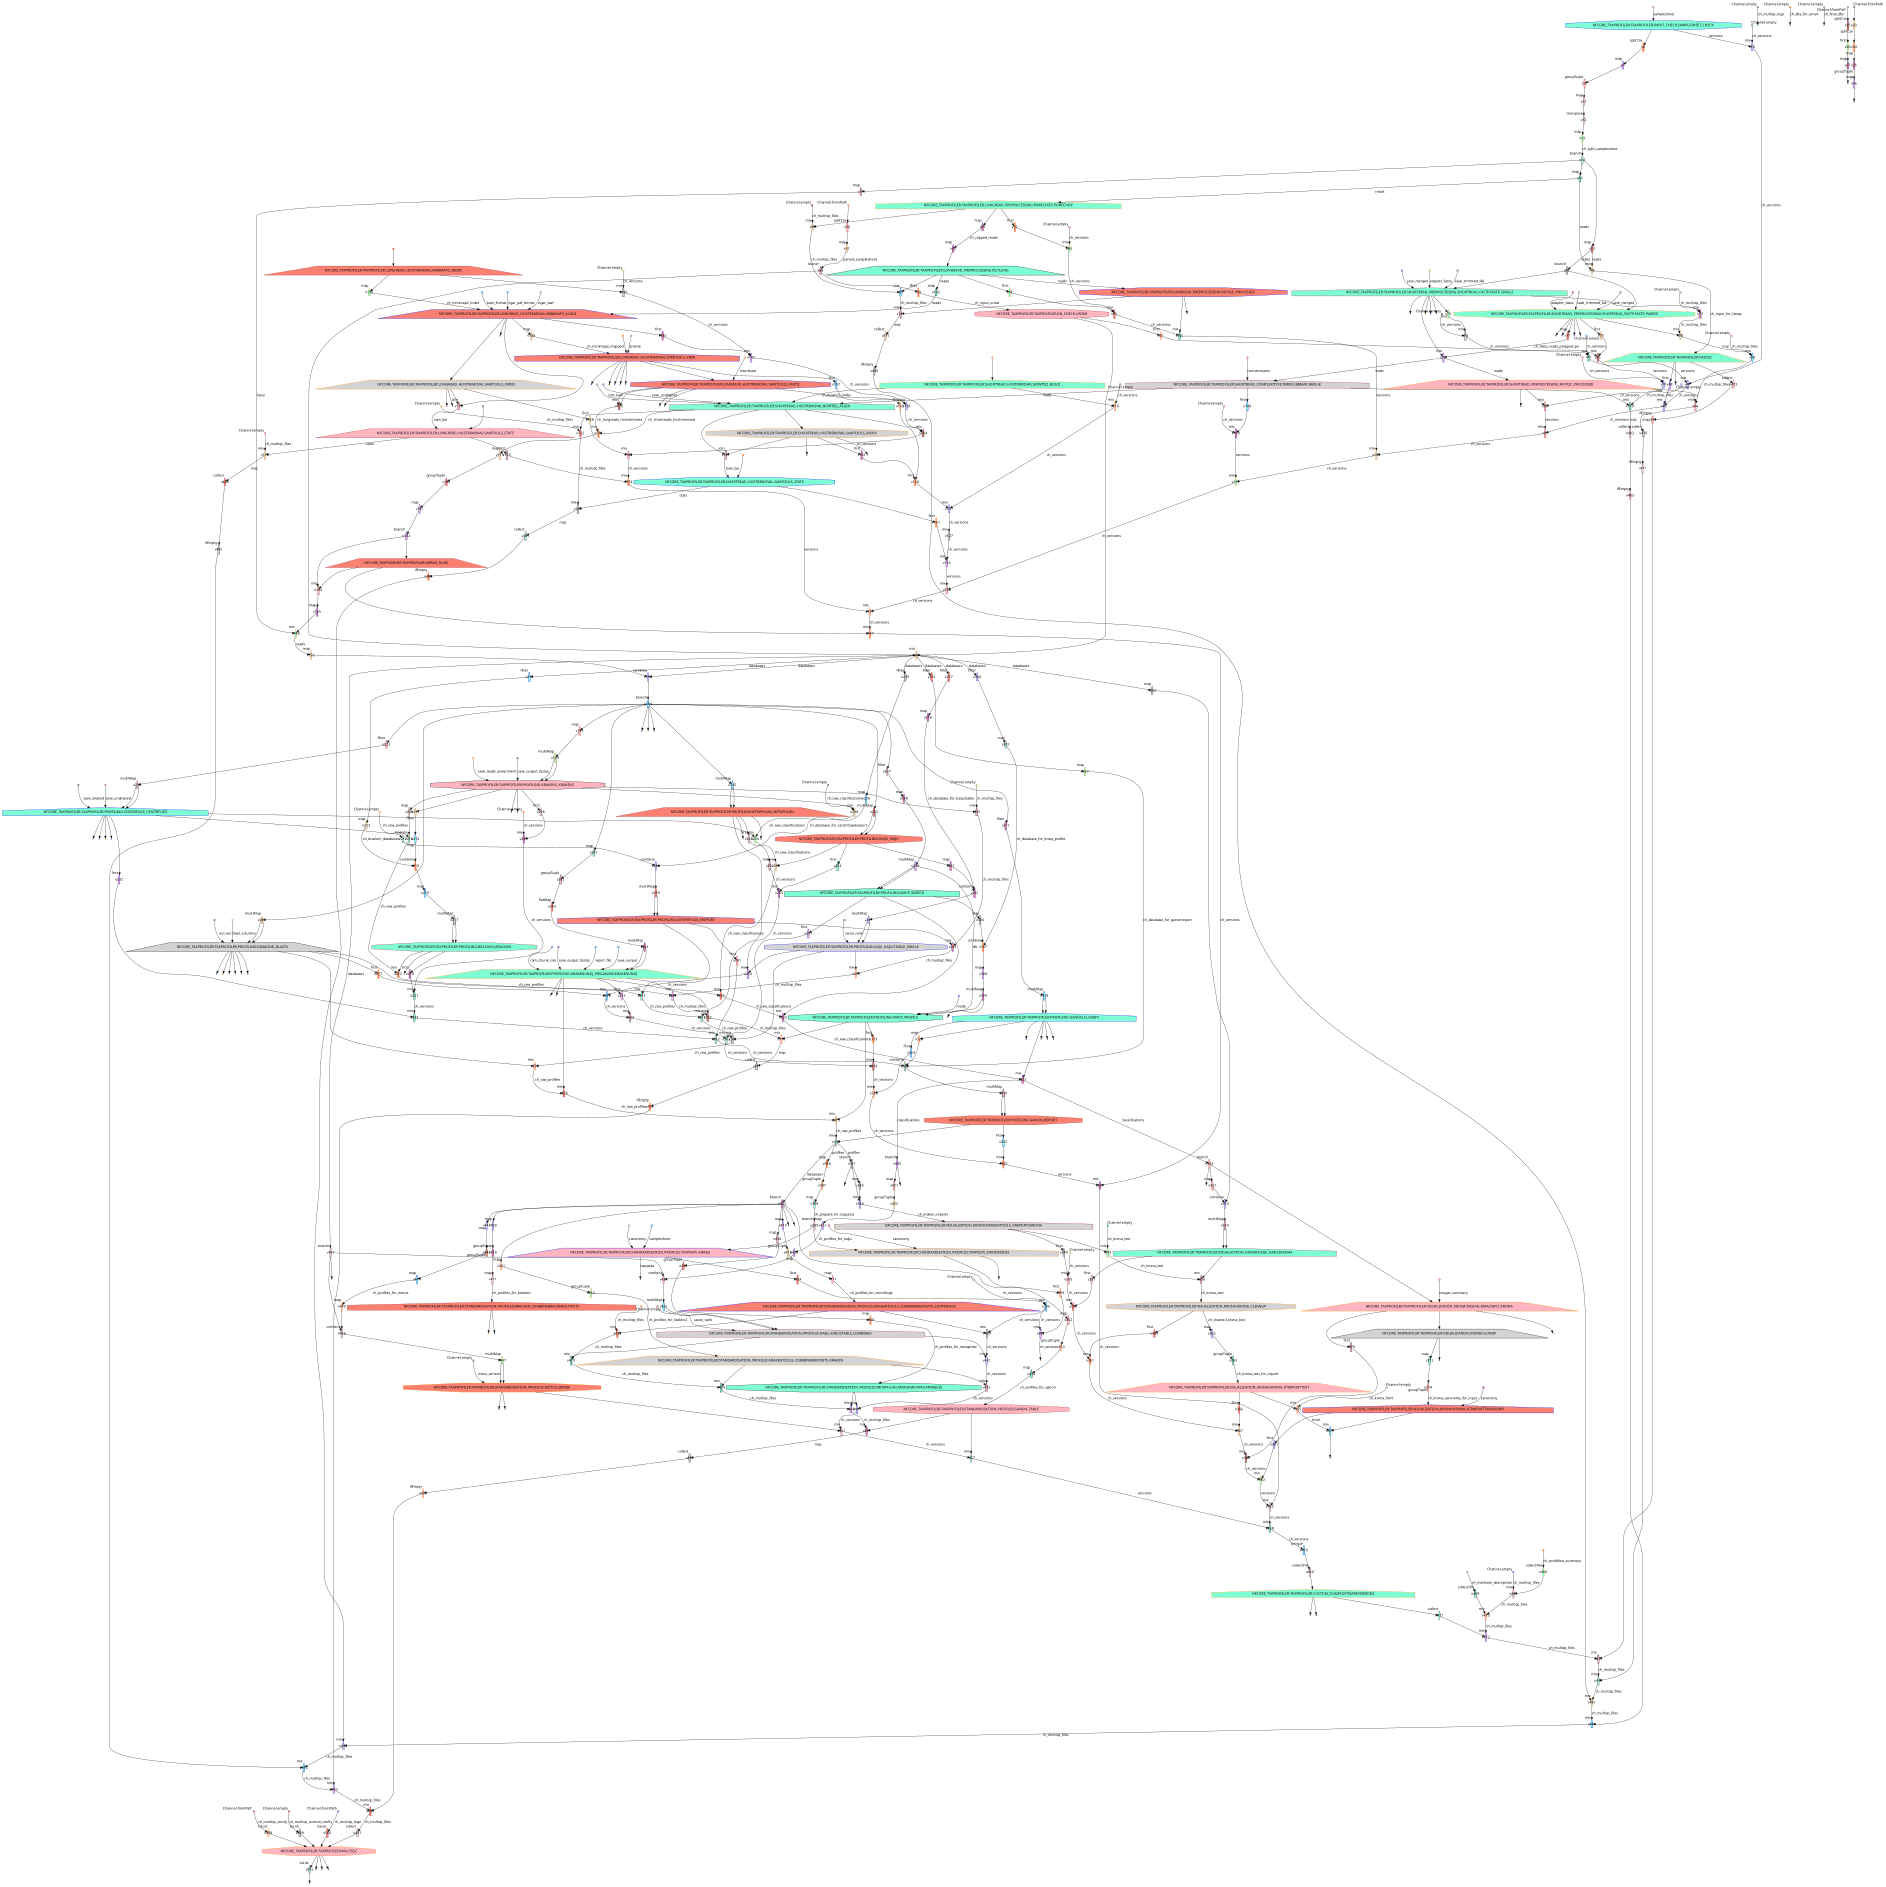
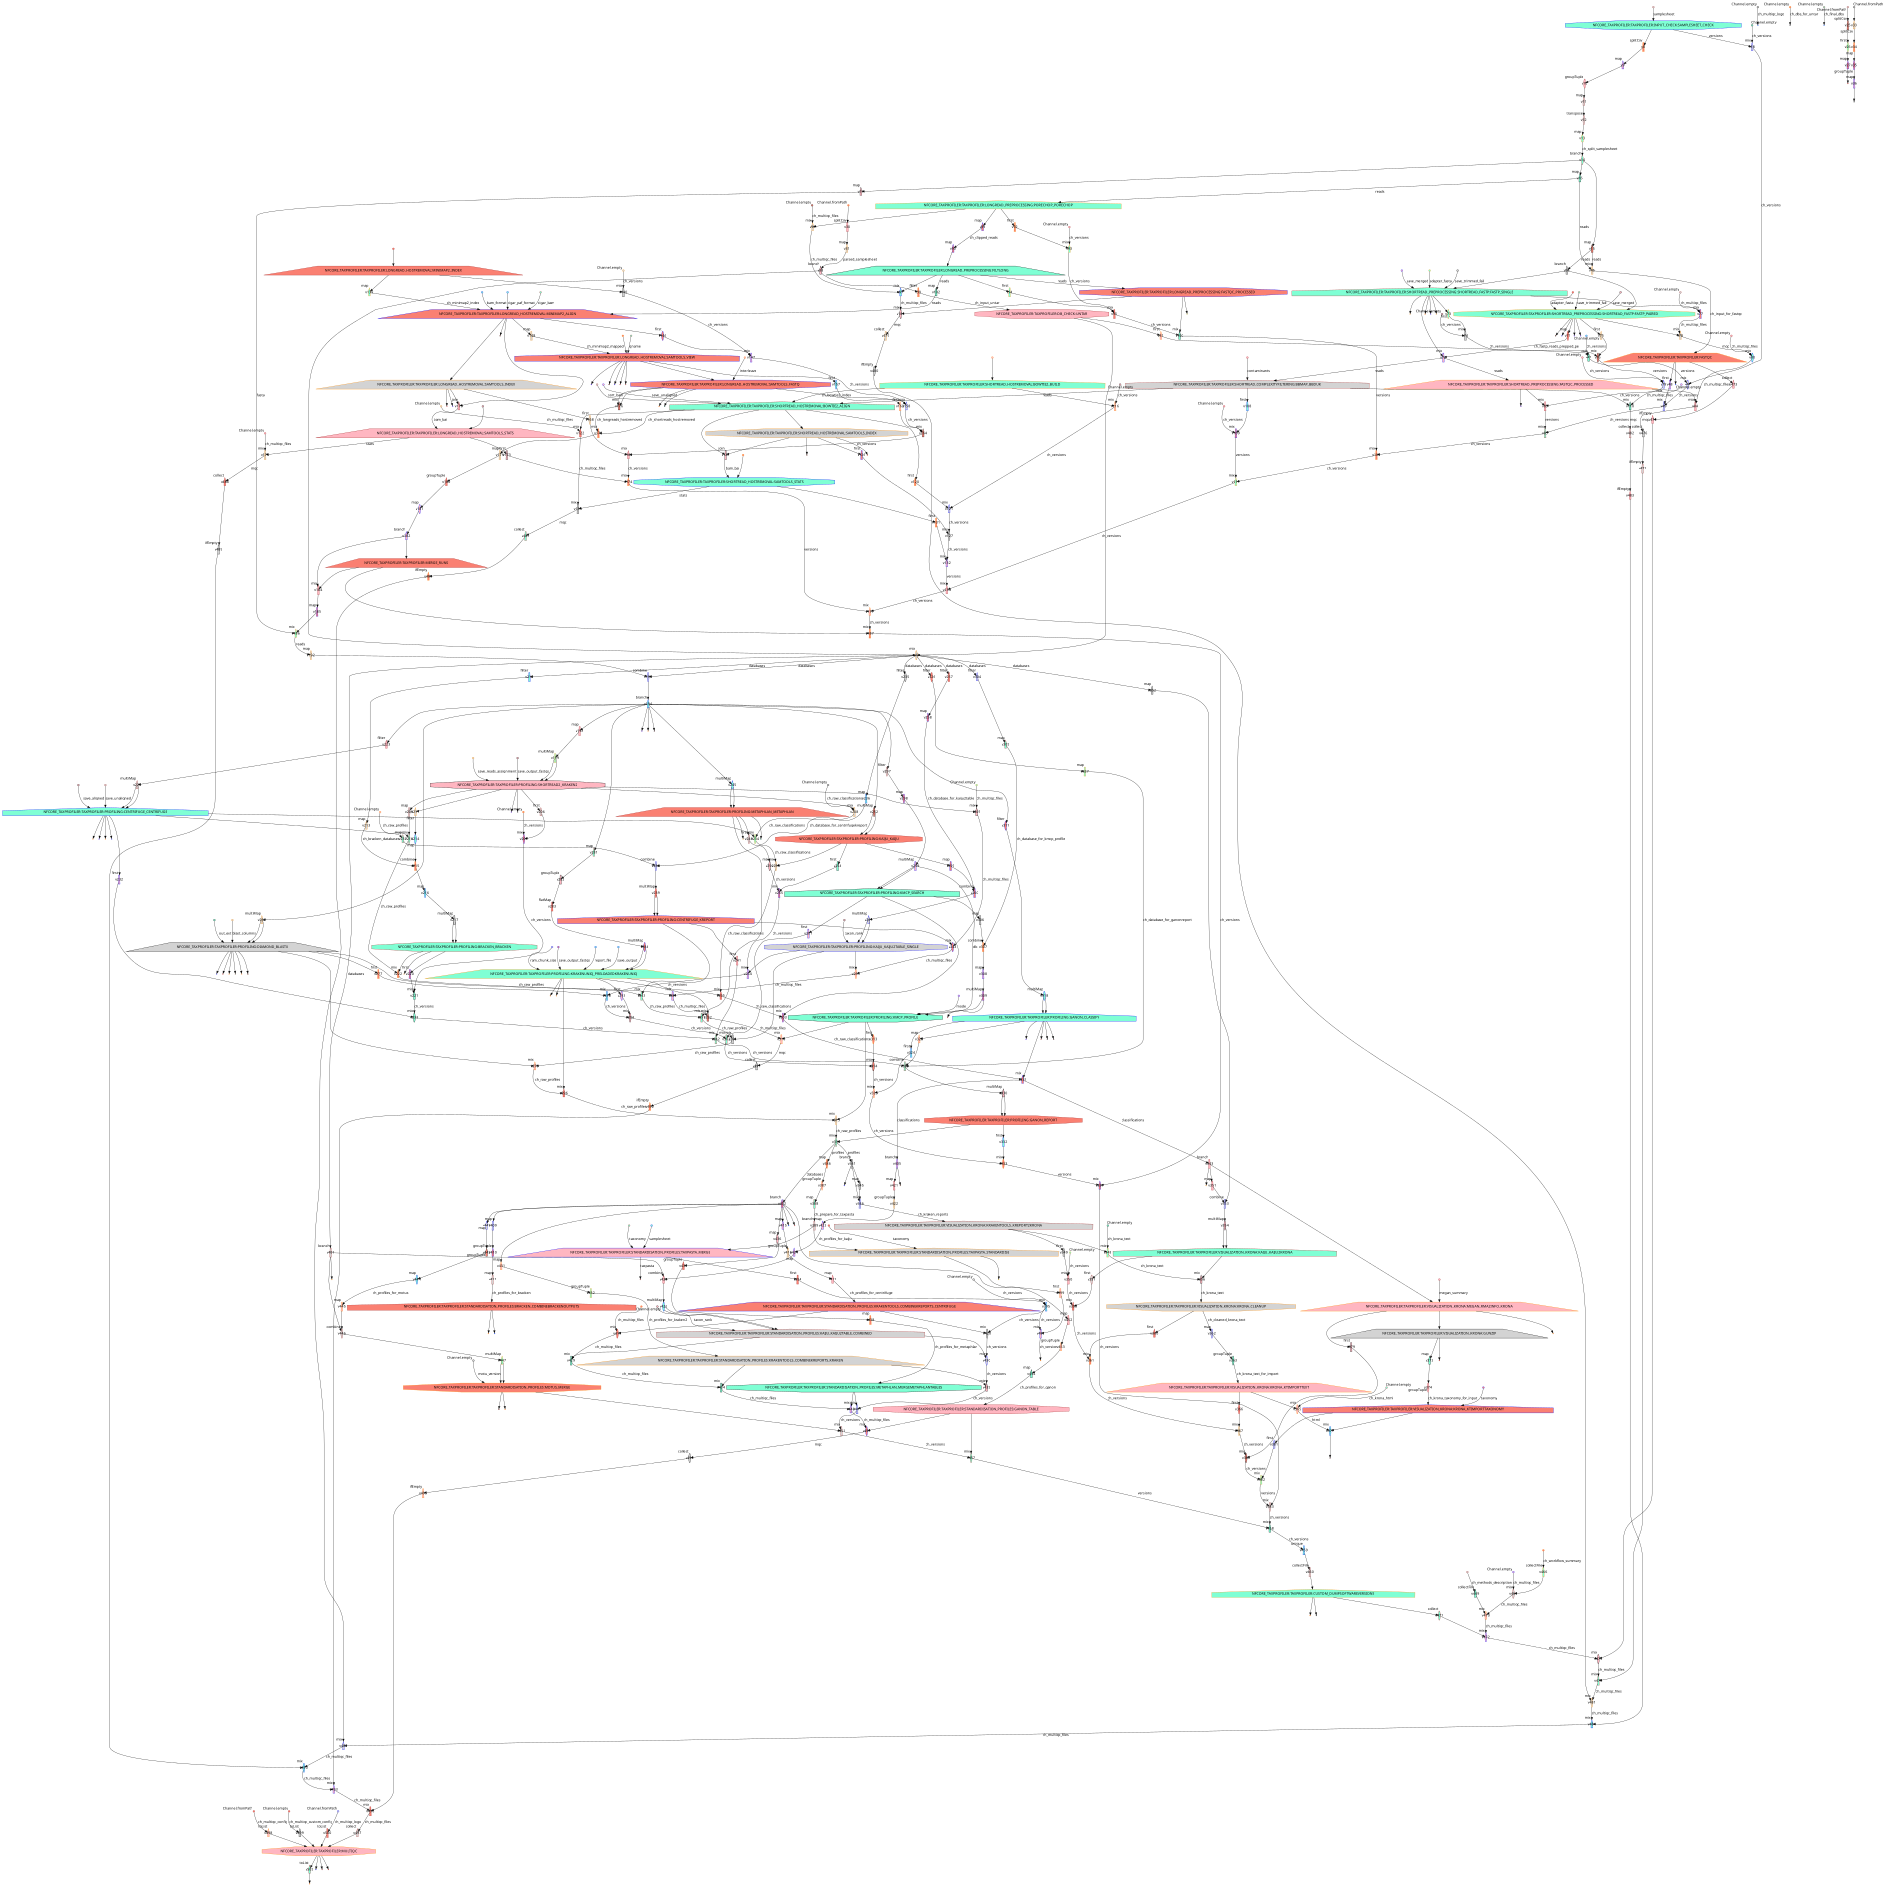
(1675, 358) -> (1675, 358)
(1545, 433) -> (1545, 433)
(1376, 455) -> (1376, 455)
(891, 461) -> (907, 492)
(518, 785) -> (518, 785)
